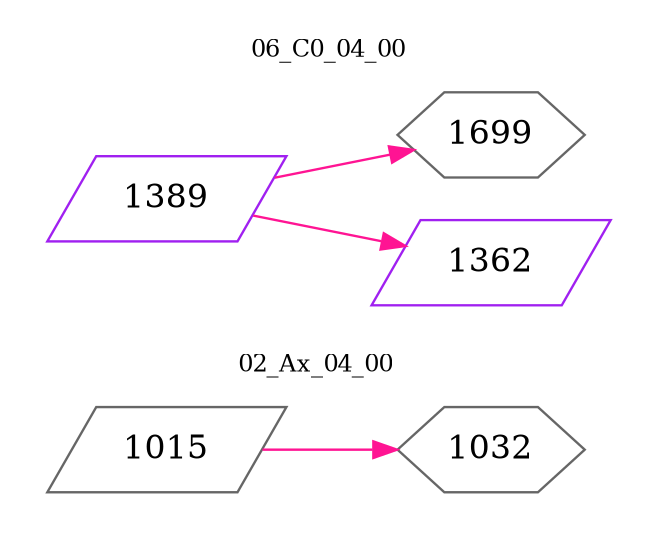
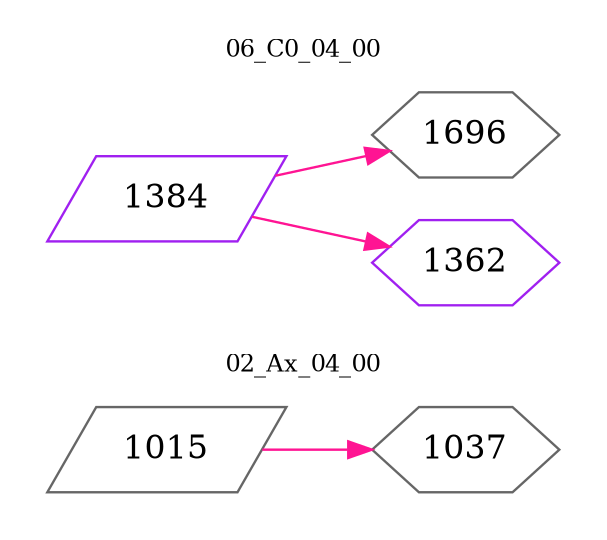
(491, 135) -> (466, 135)
(167, 199) -> (167, 199)
(491, 263) -> (466, 263)
(491, 450) -> (466, 450)
